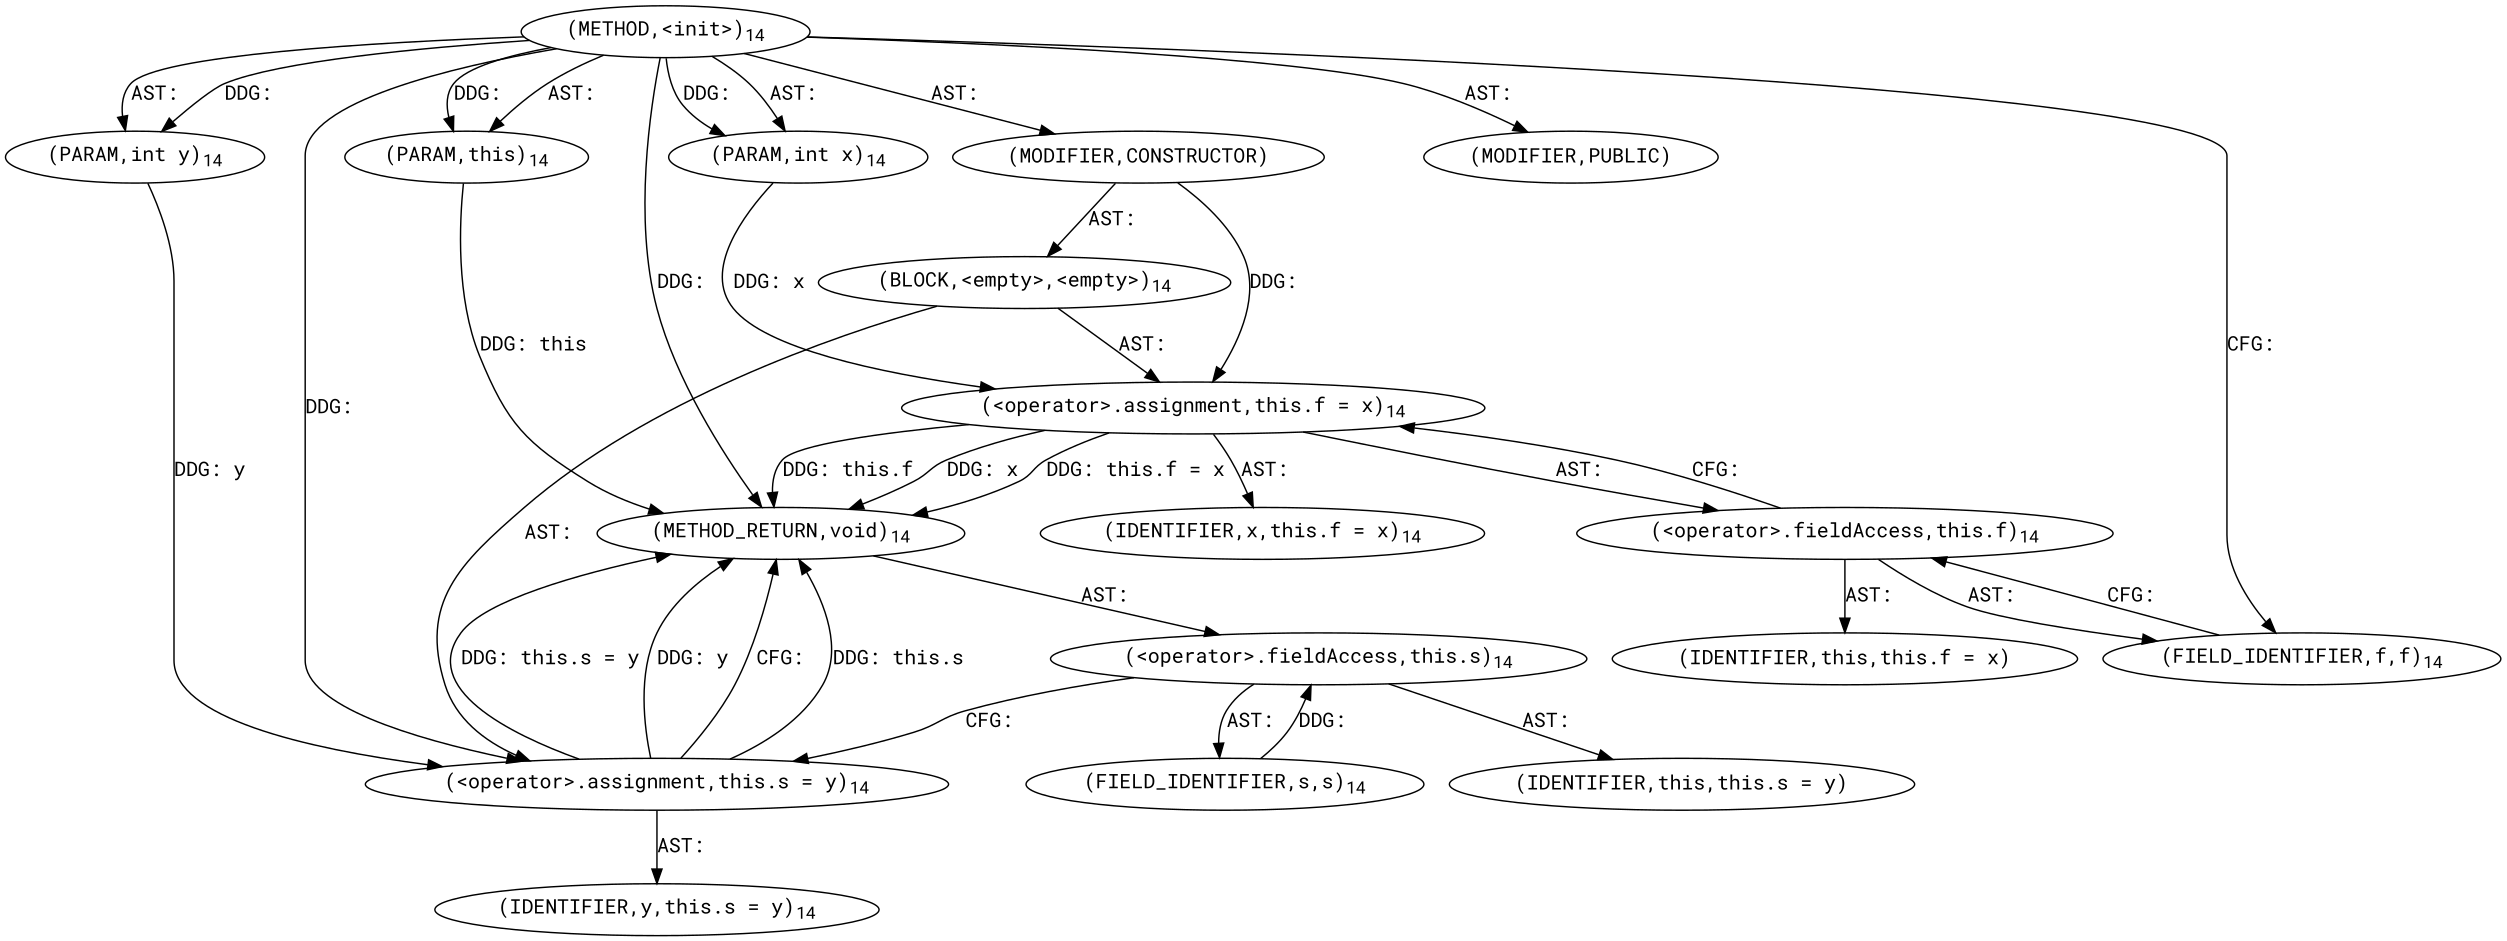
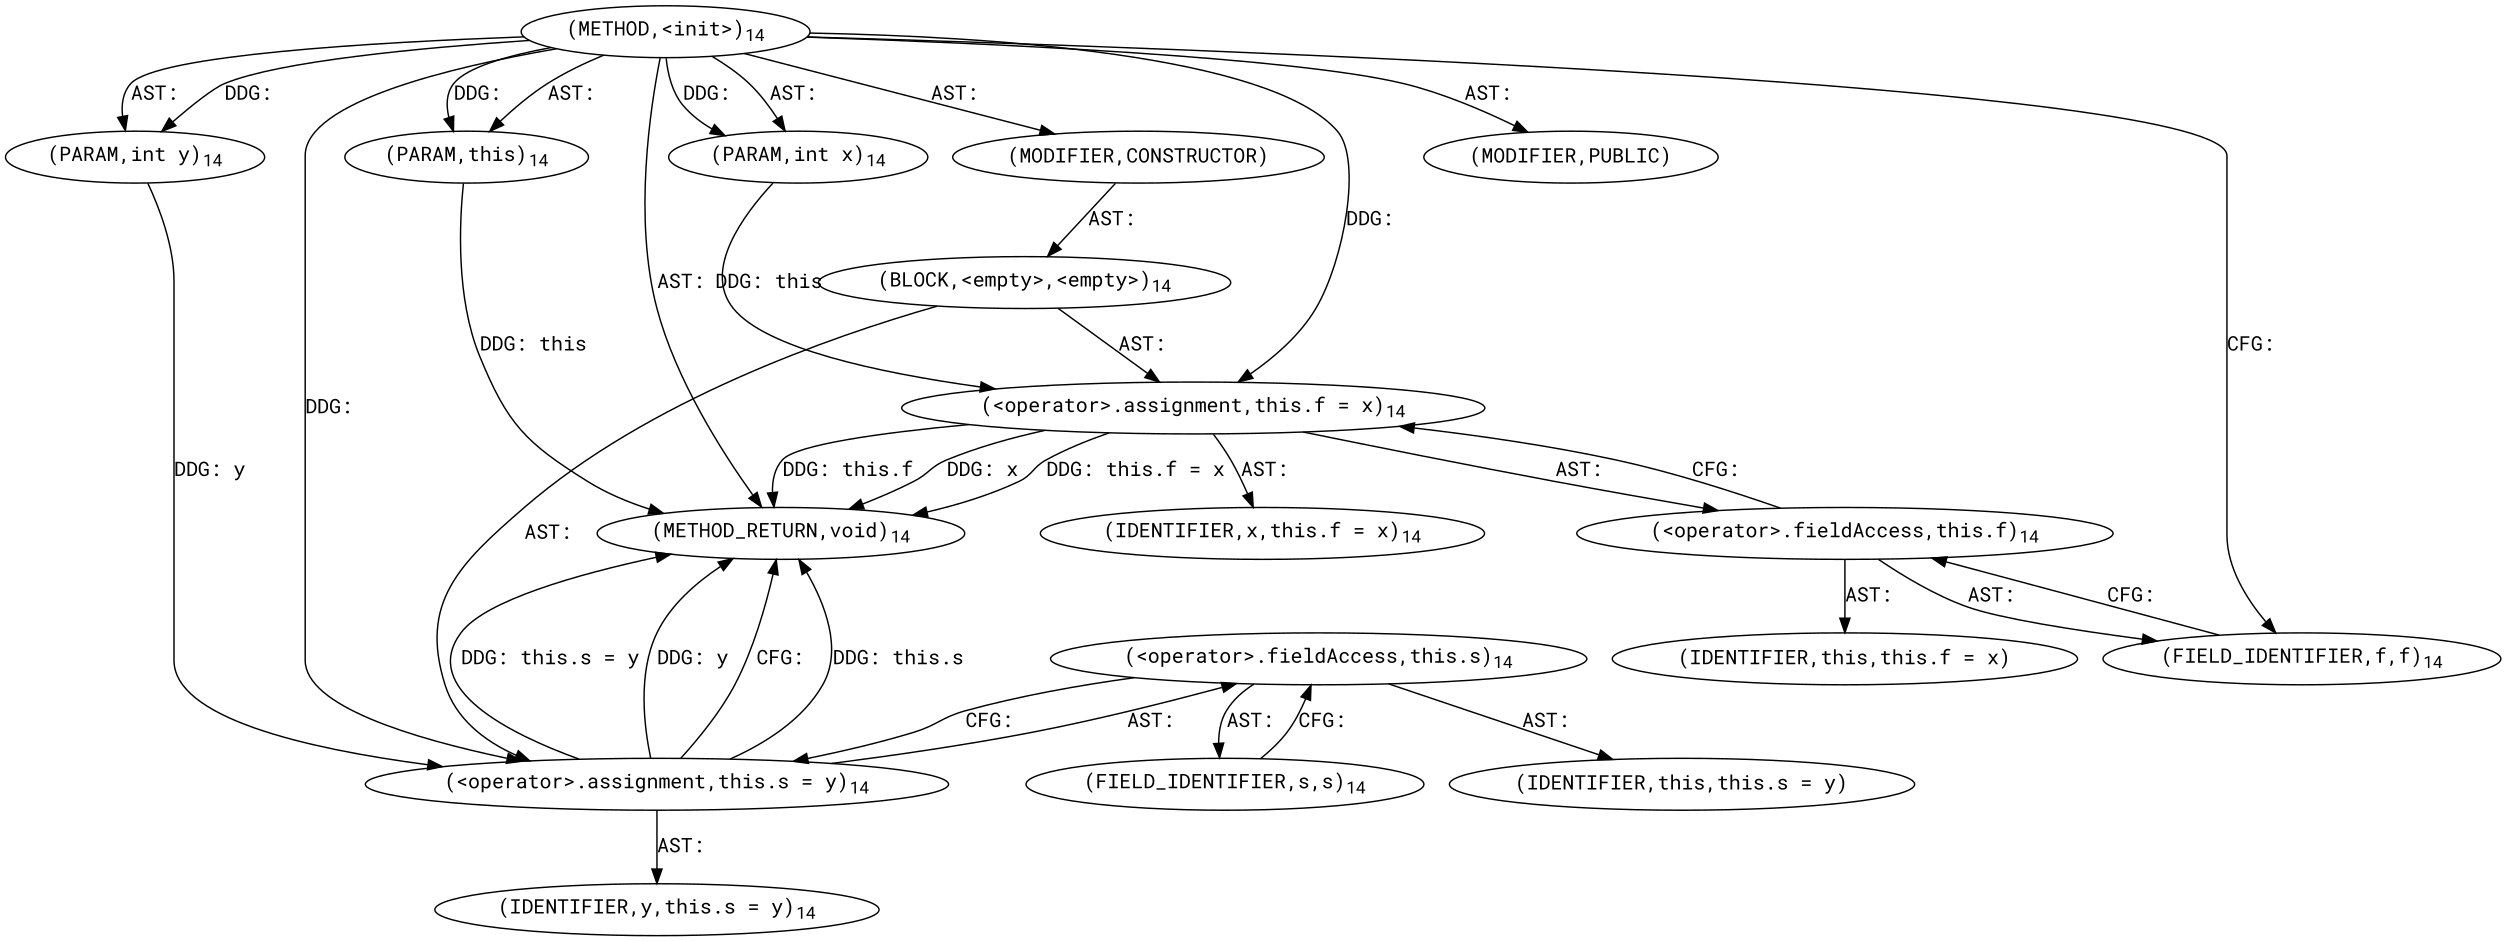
(1247, 266) -> (1218, 75)
(687, 283) -> (687, 283)
(769, 283) -> (769, 283)
(1039, 594) -> (1028, 733)
(1329, 722) -> (1329, 722)
